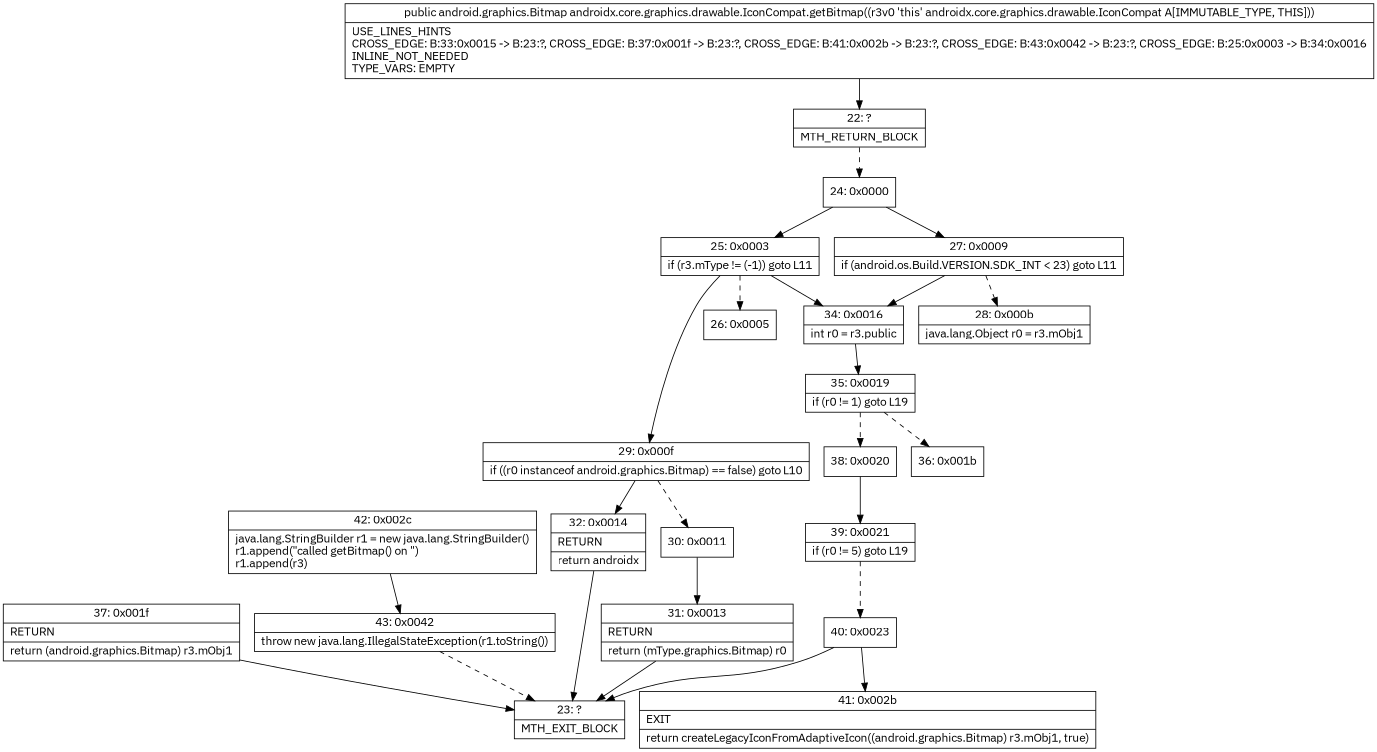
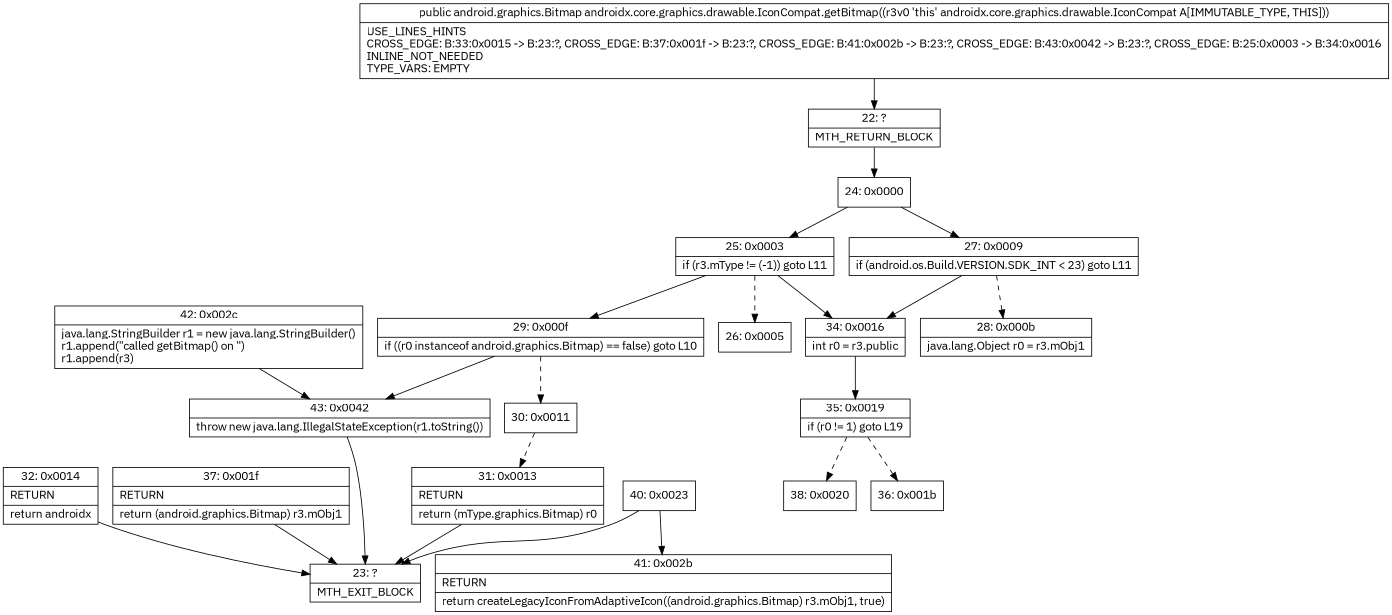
(859, 158) -> (874, 158)
(627, 494) -> (444, 376)
(860, 542) -> none
(697, 576) -> (529, 446)
(483, 674) -> (361, 496)
(659, 719) -> (465, 583)
